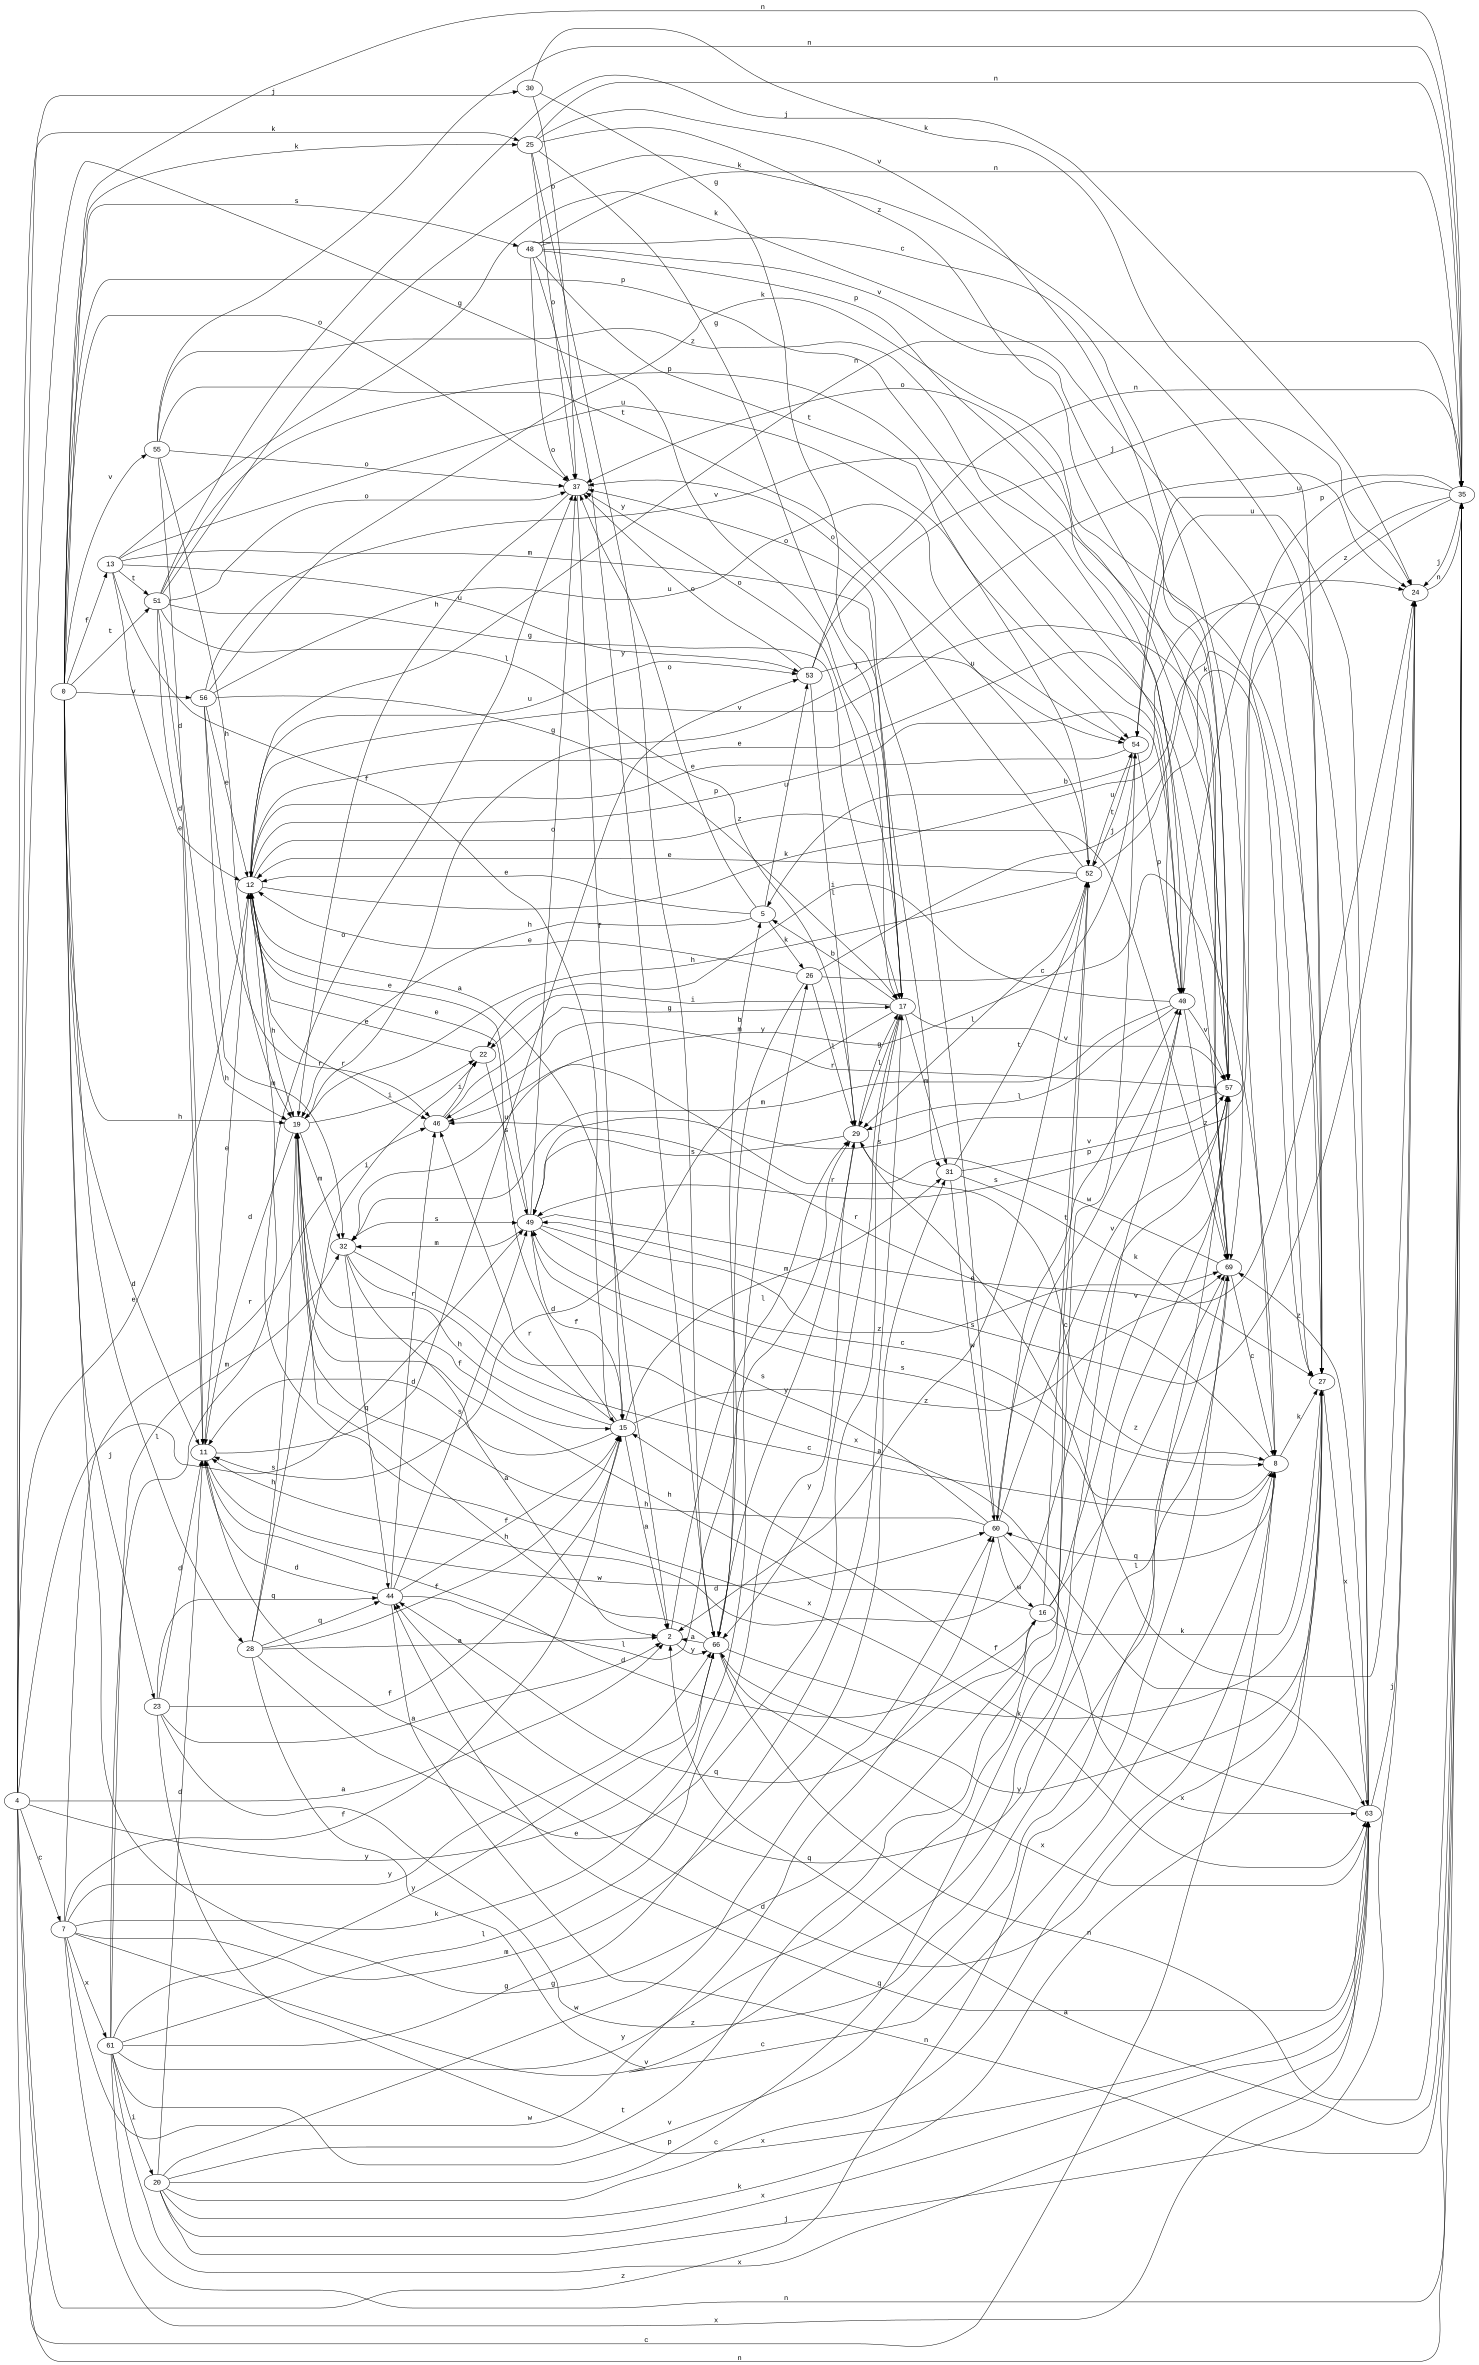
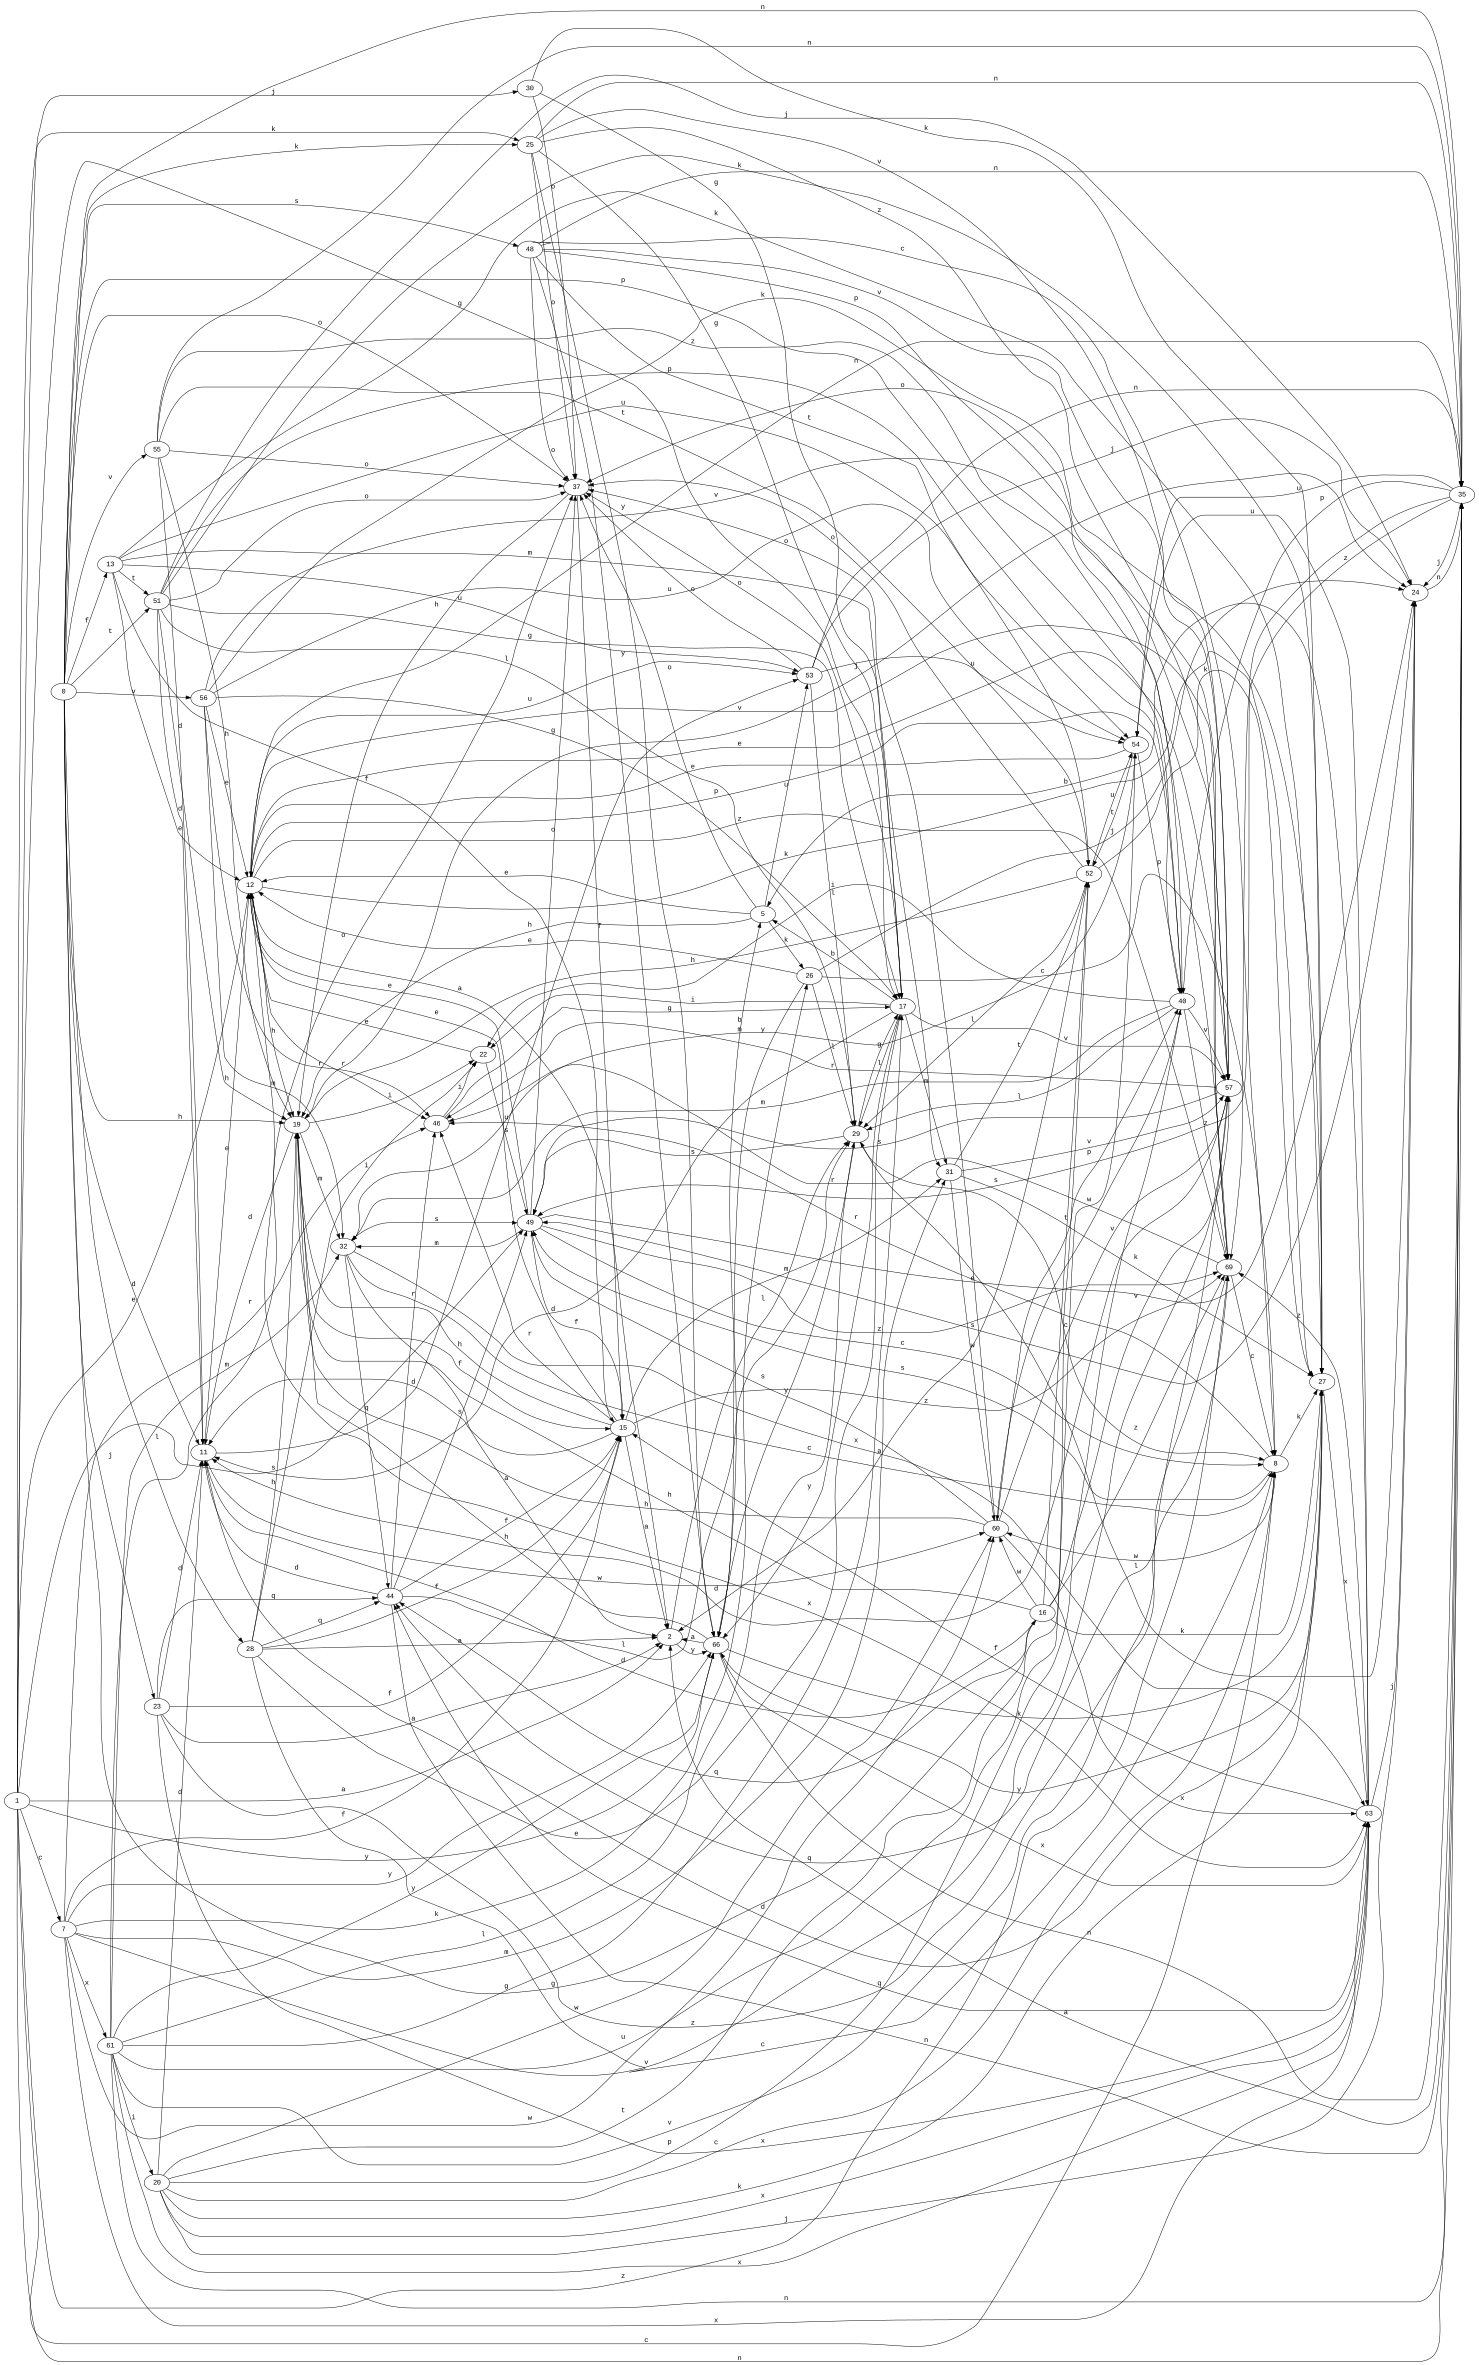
(667, 859) -> none
(1136, 1556) -> (1136, 1556)
(1008, 1574) -> (1017, 1575)
(17, 1801) -> (17, 1801)
(623, 2037) -> (623, 2037)
